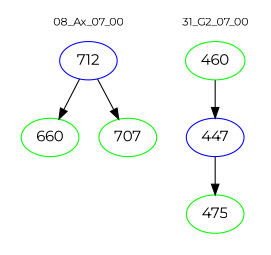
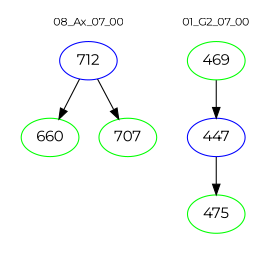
(216, 23) -> (216, 23)
(215, 61) -> (216, 61)
